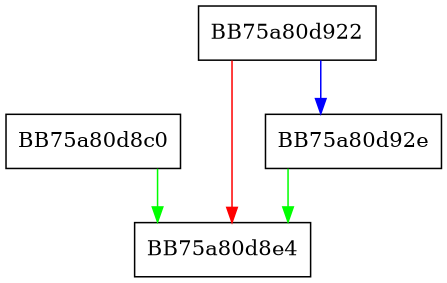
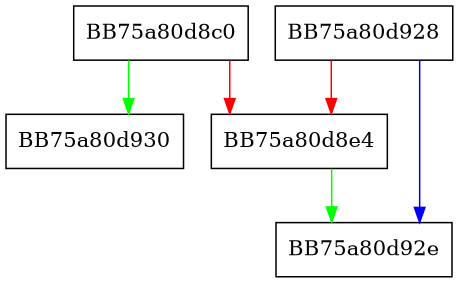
(287, 33) -> (364, 33)
none -> (95, 141)
(158, 188) -> (230, 80)
(288, 188) -> (332, 188)
